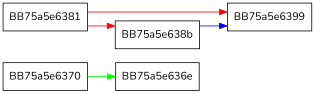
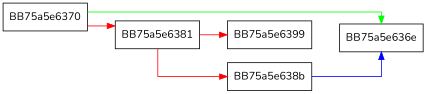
none -> (97, 26)
(210, 26) -> (355, 77)
